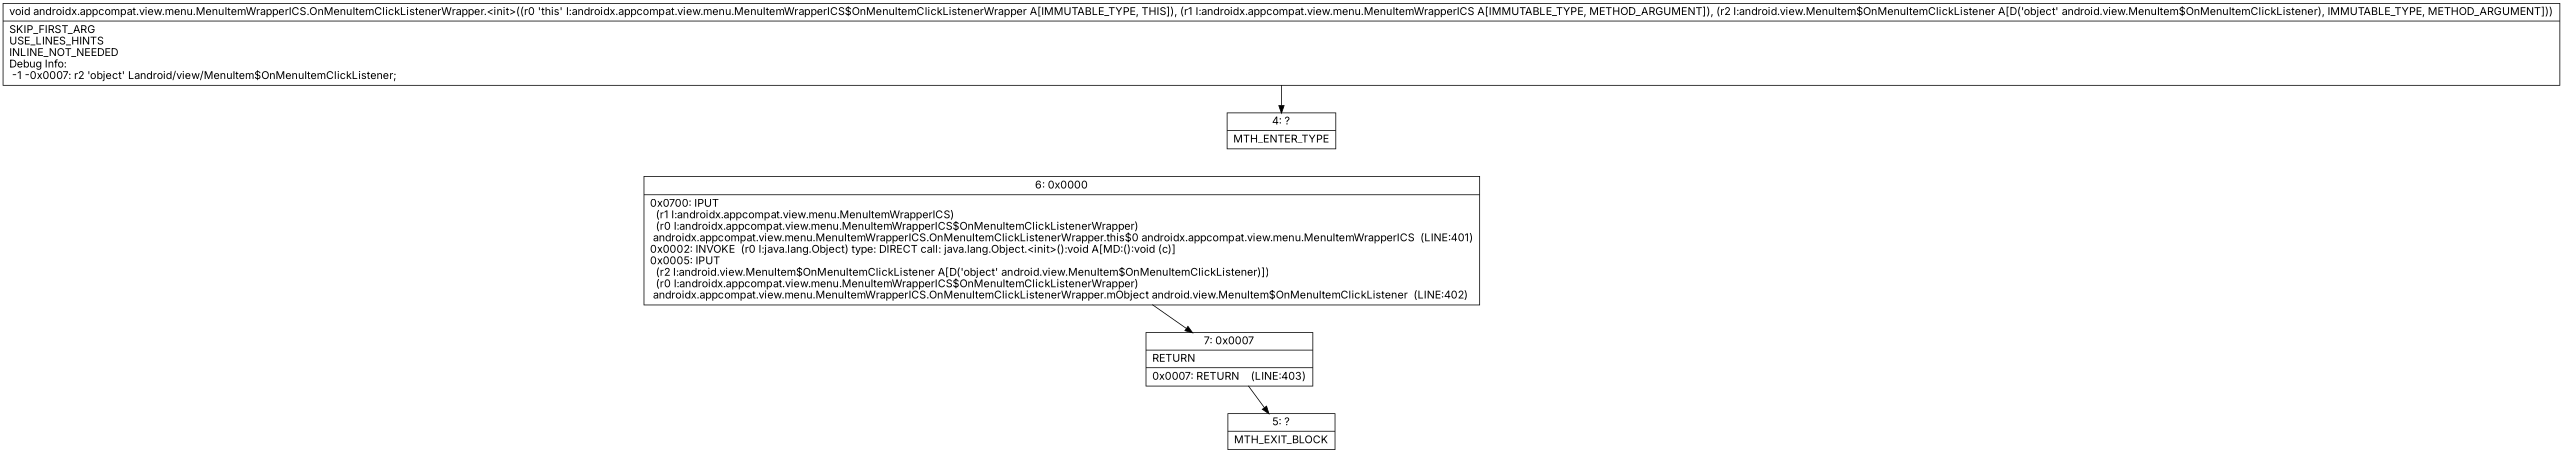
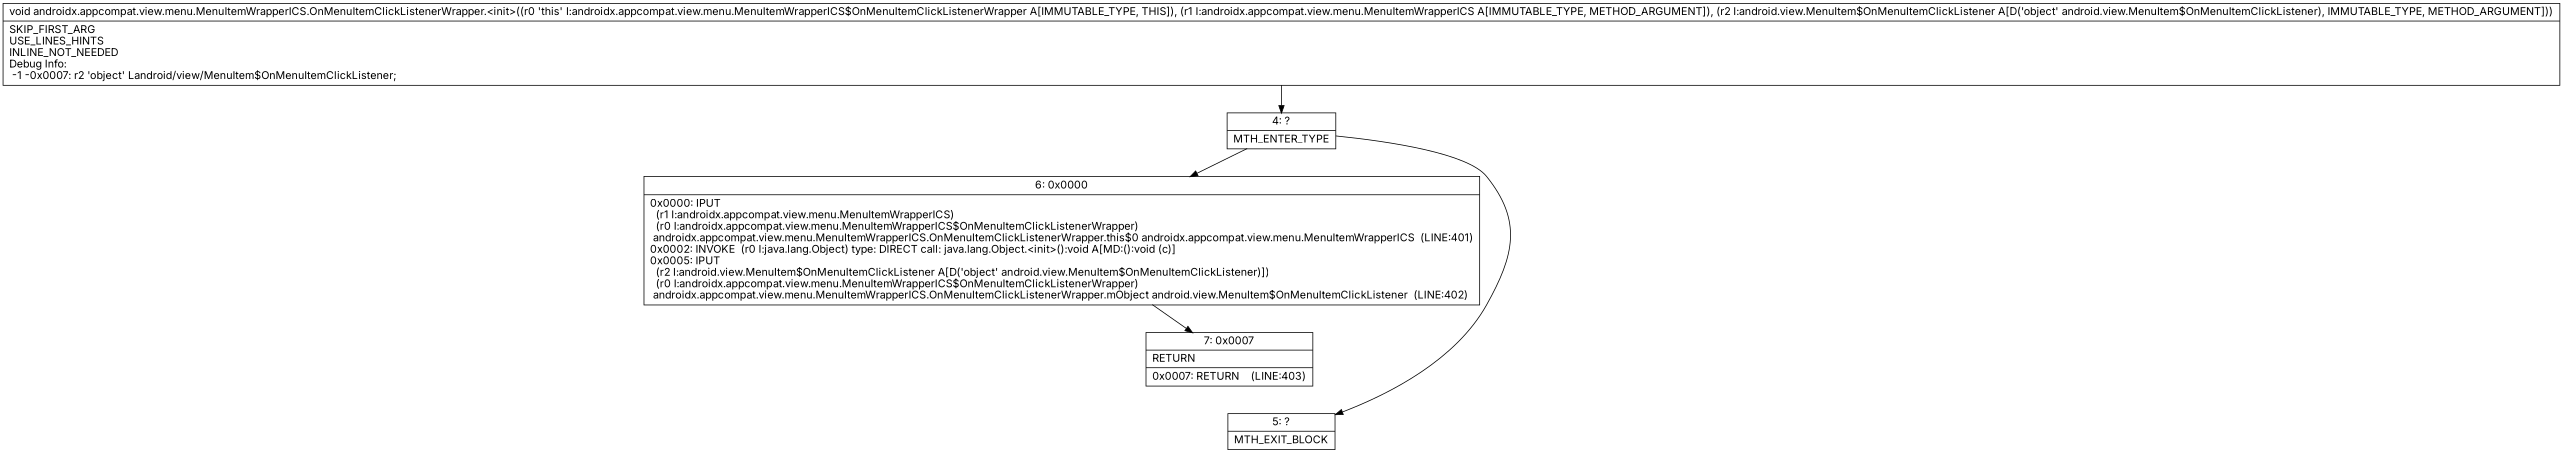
none -> (1222, 161)
(688, 204) -> (688, 204)
(1256, 397) -> (1509, 252)
